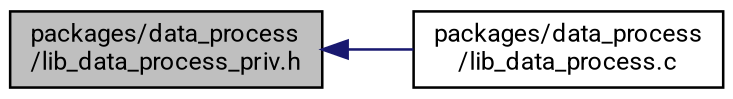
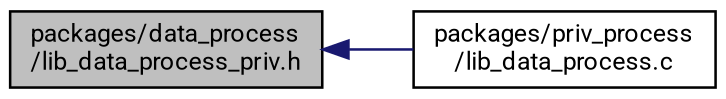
(568, 49) -> (565, 49)
